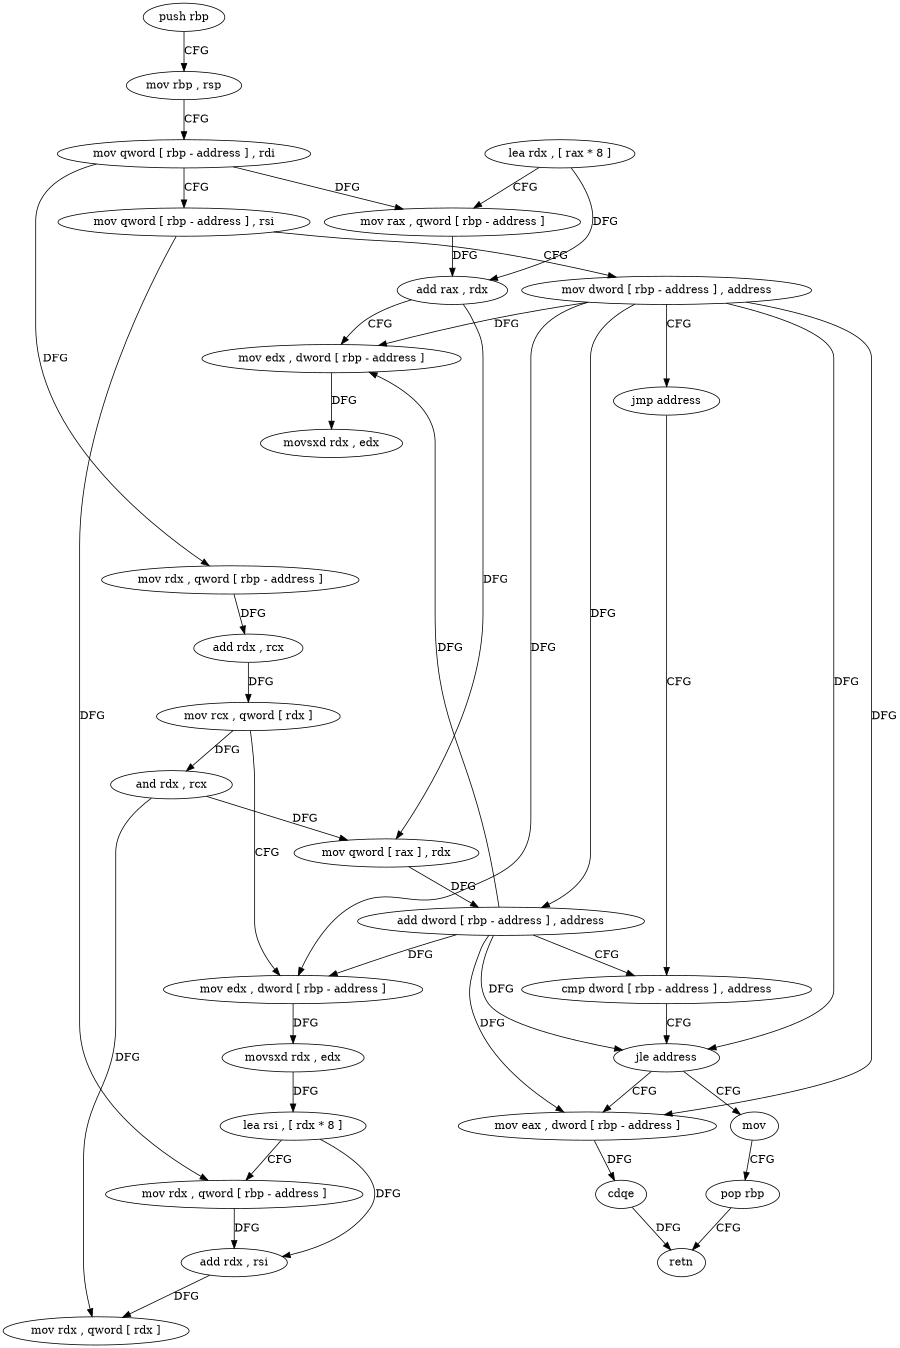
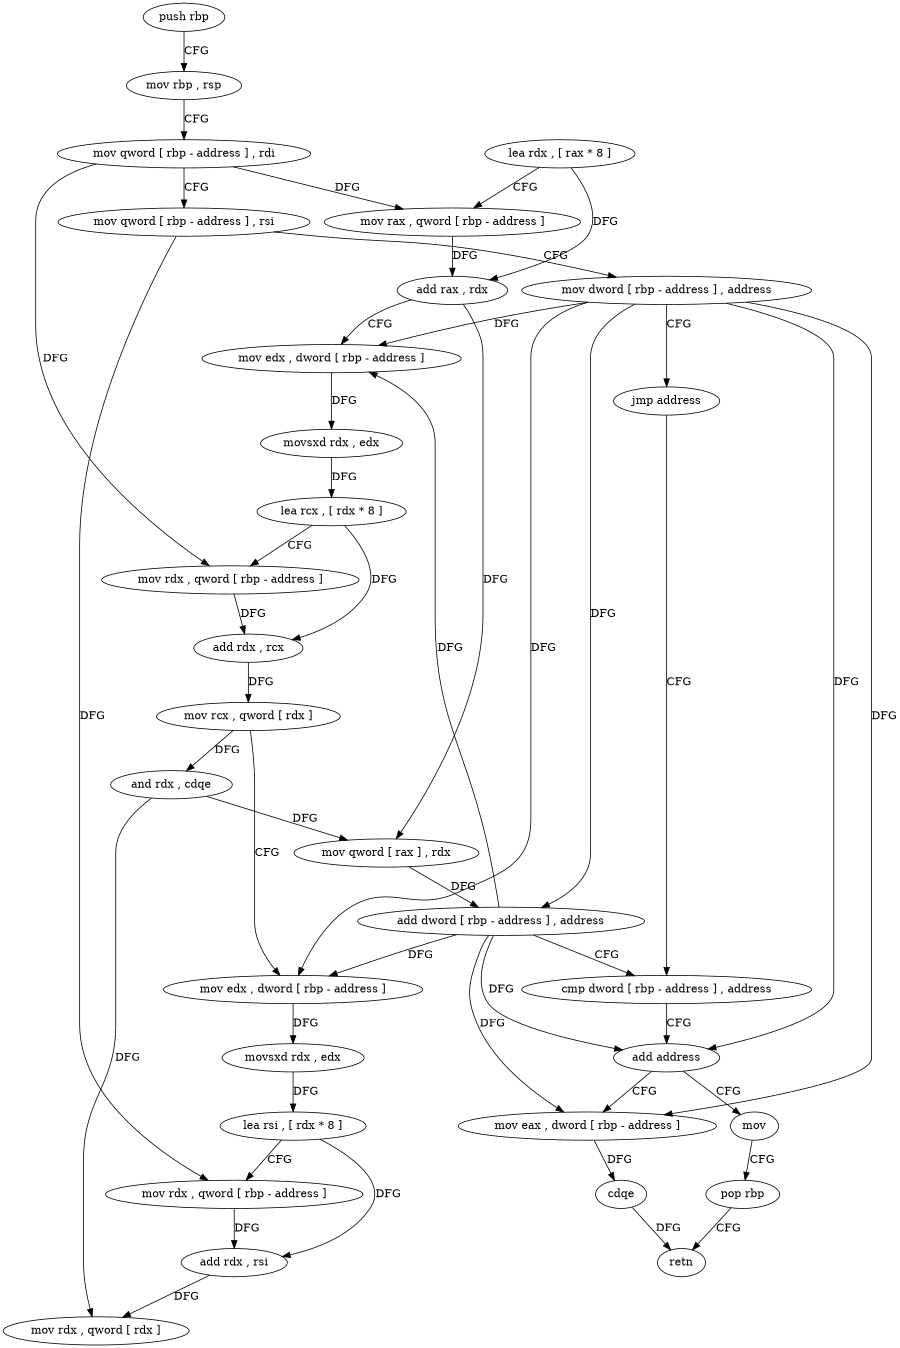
none -> (332, 512)
(171, 785) -> (171, 785)
(667, 1058) -> (667, 1058)
